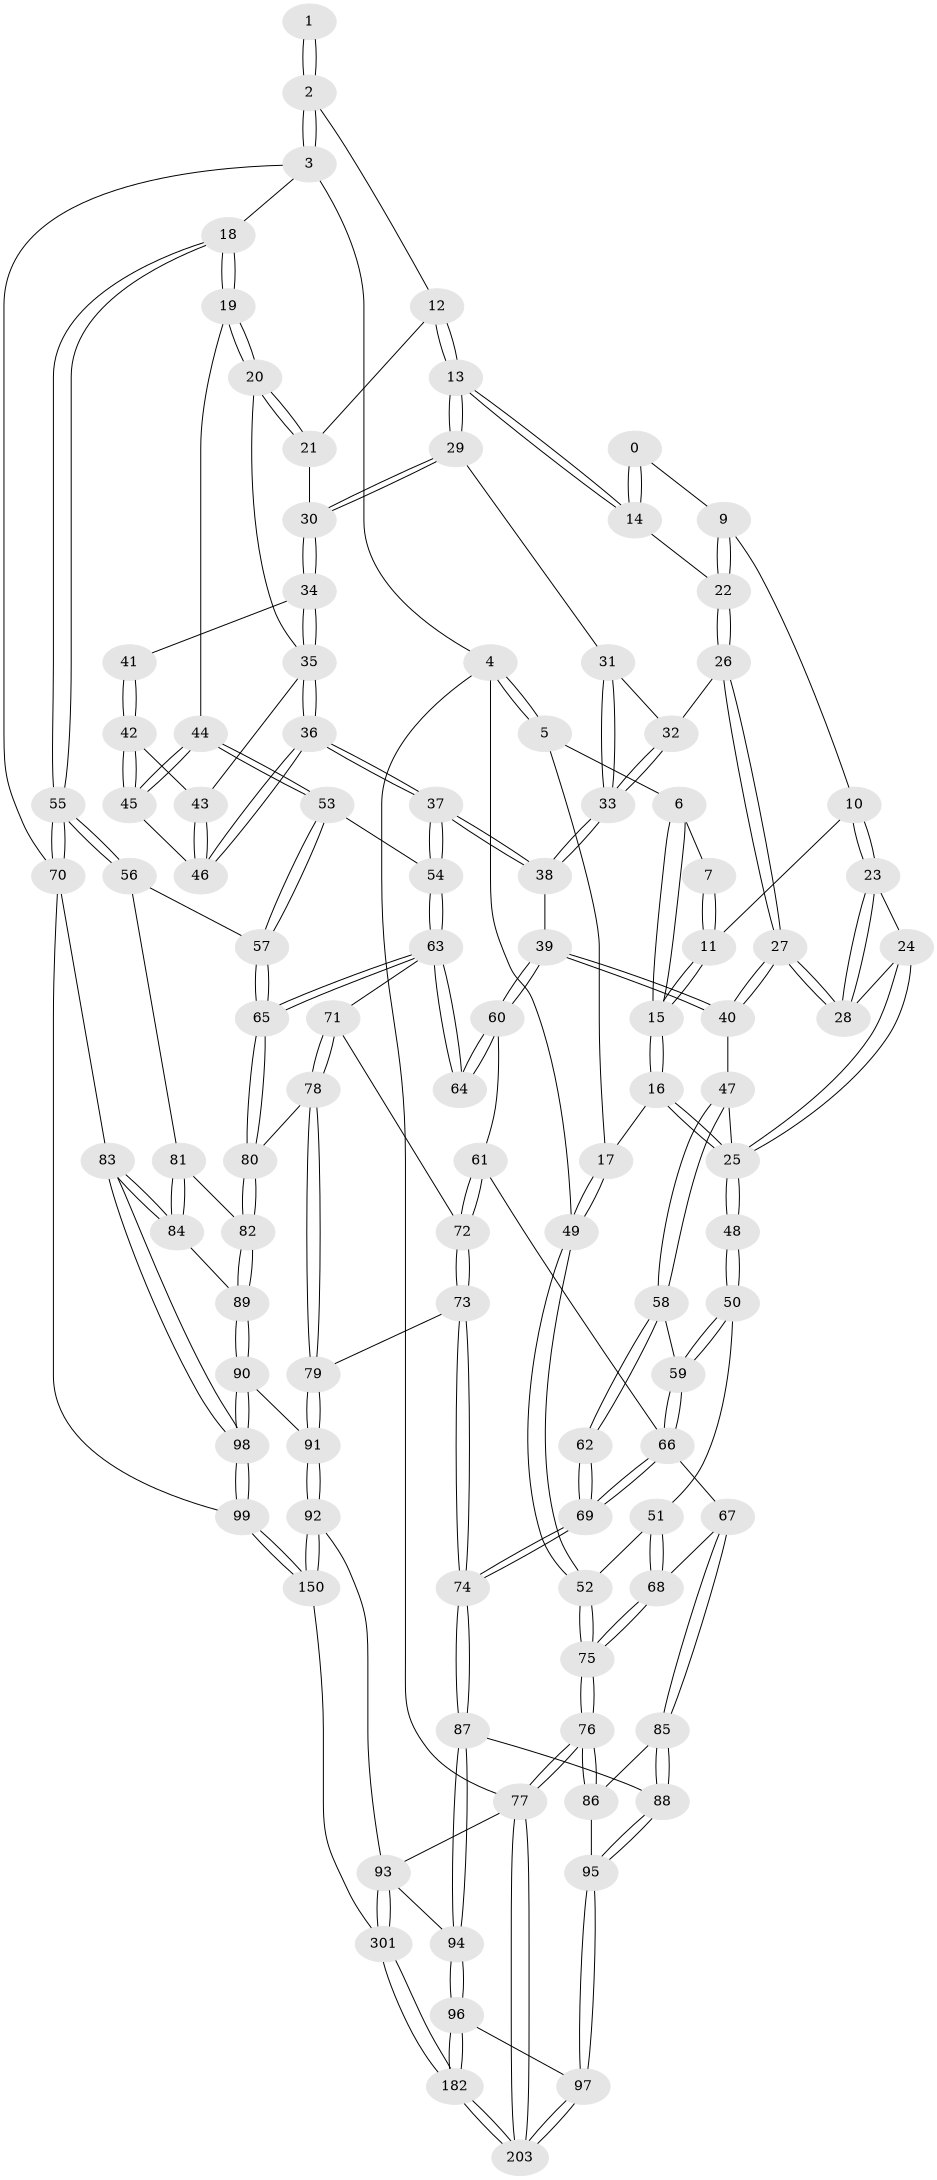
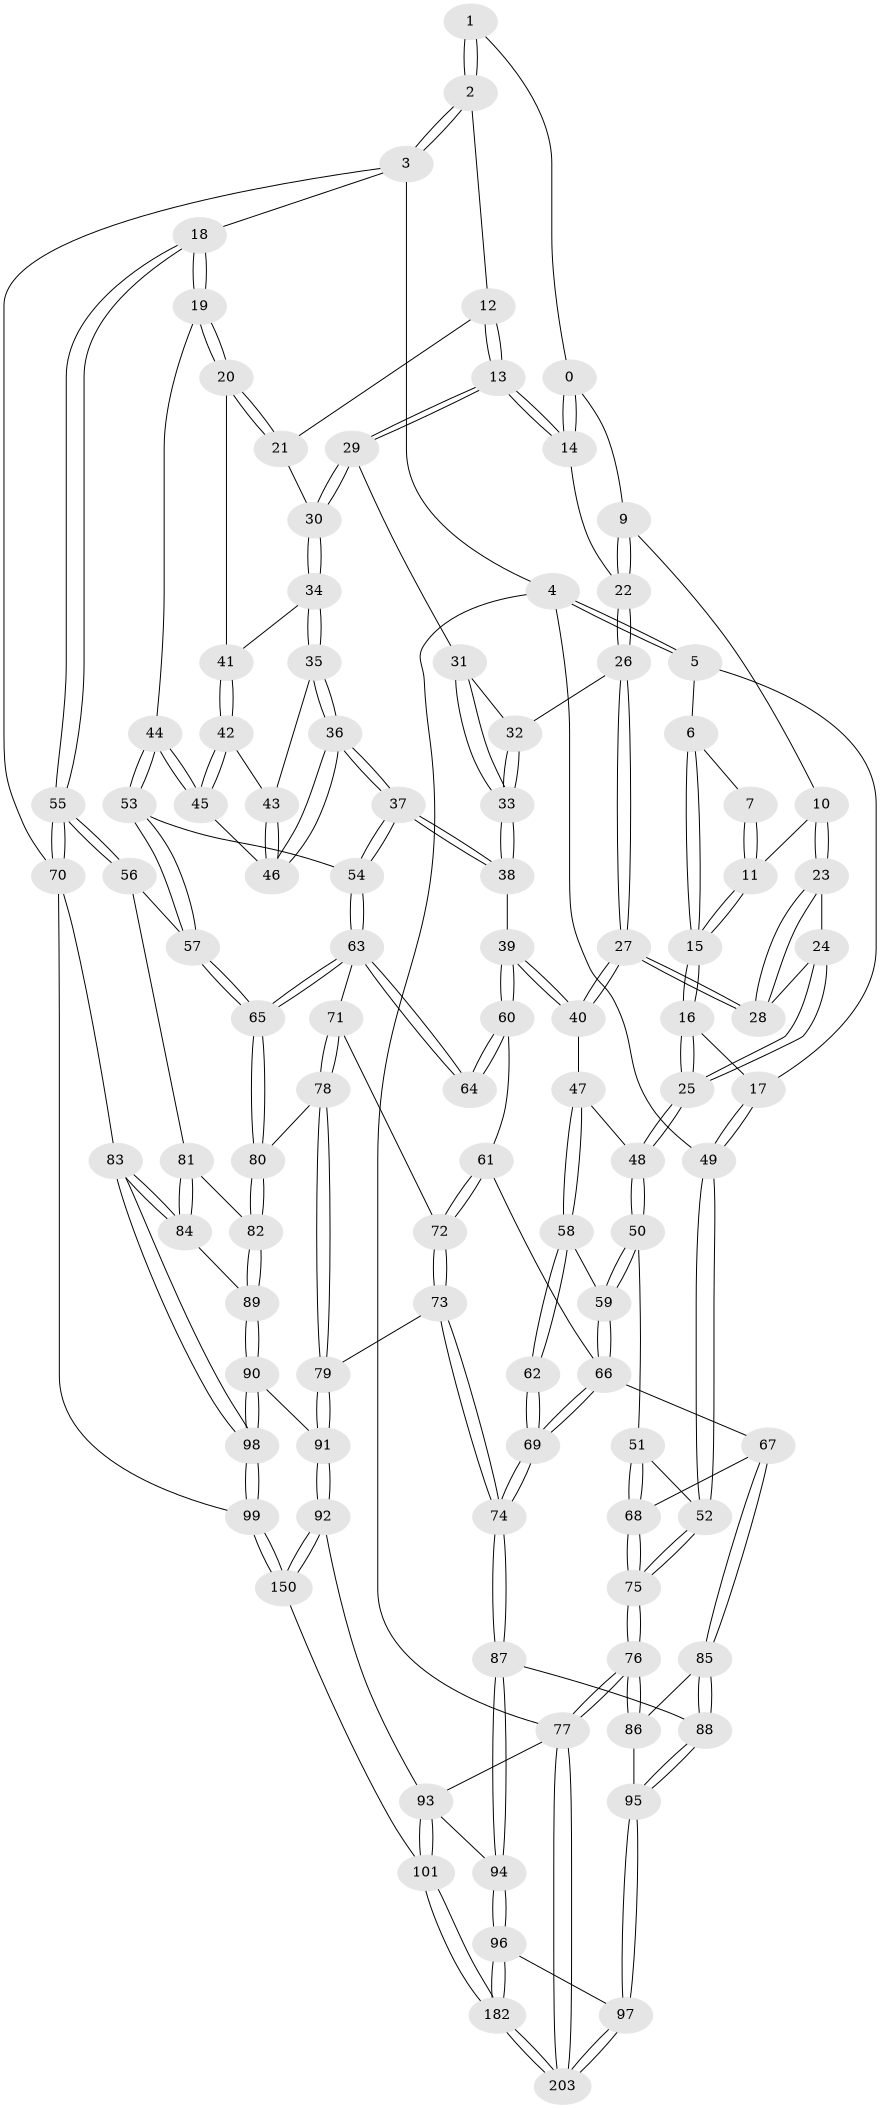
none -> (552, 189)
(256, 525) -> (226, 520)
(730, 1125) -> (608, 1125)
(384, 1944) -> (426, 1873)
